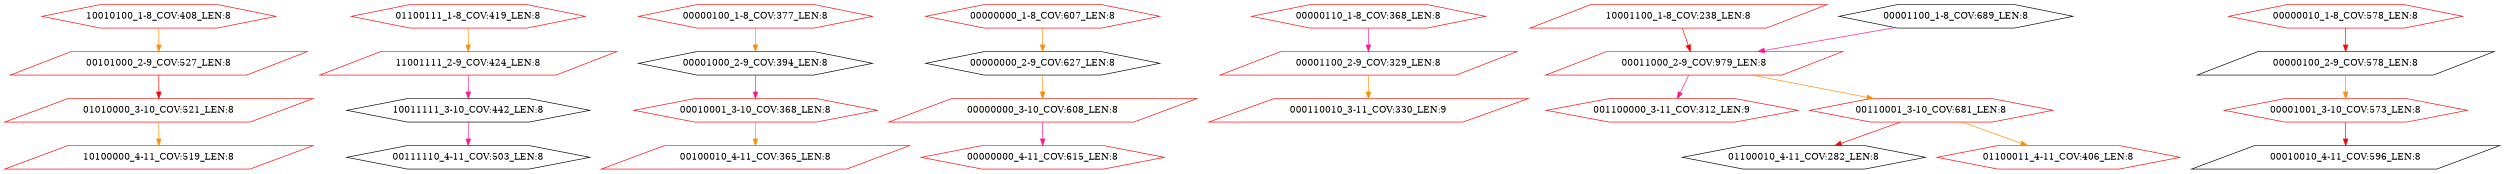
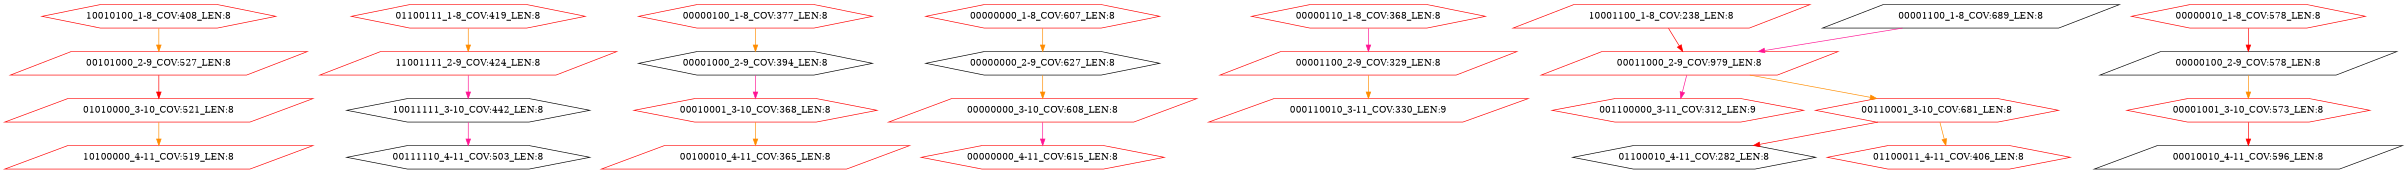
(1956, 16) -> (1971, 16)
